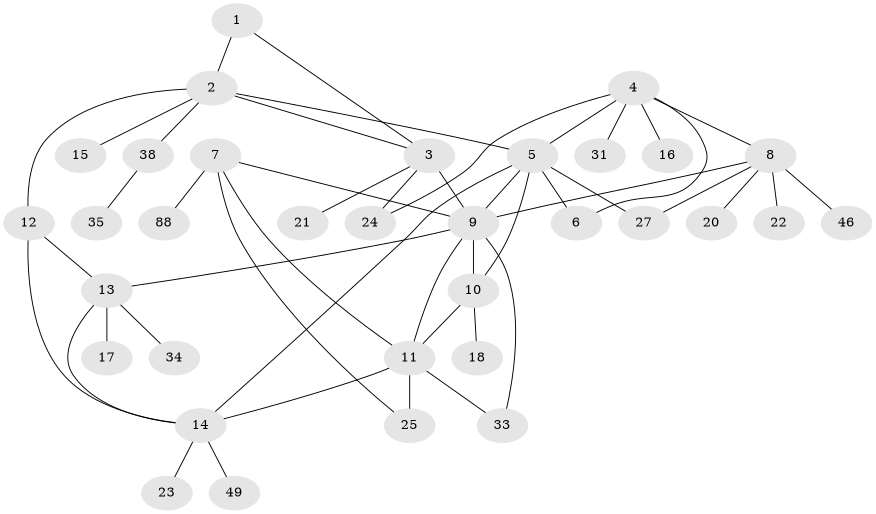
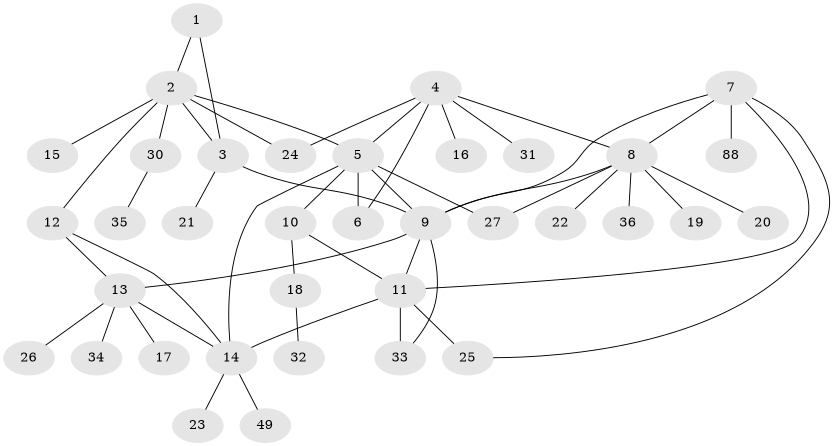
none -> (682, 122)
(148, 156) -> (156, 156)
(400, 189) -> (231, 122)
none -> (696, 223)
(847, 223) -> (628, 223)
(473, 257) -> none
none -> (29, 358)
none -> (299, 358)
